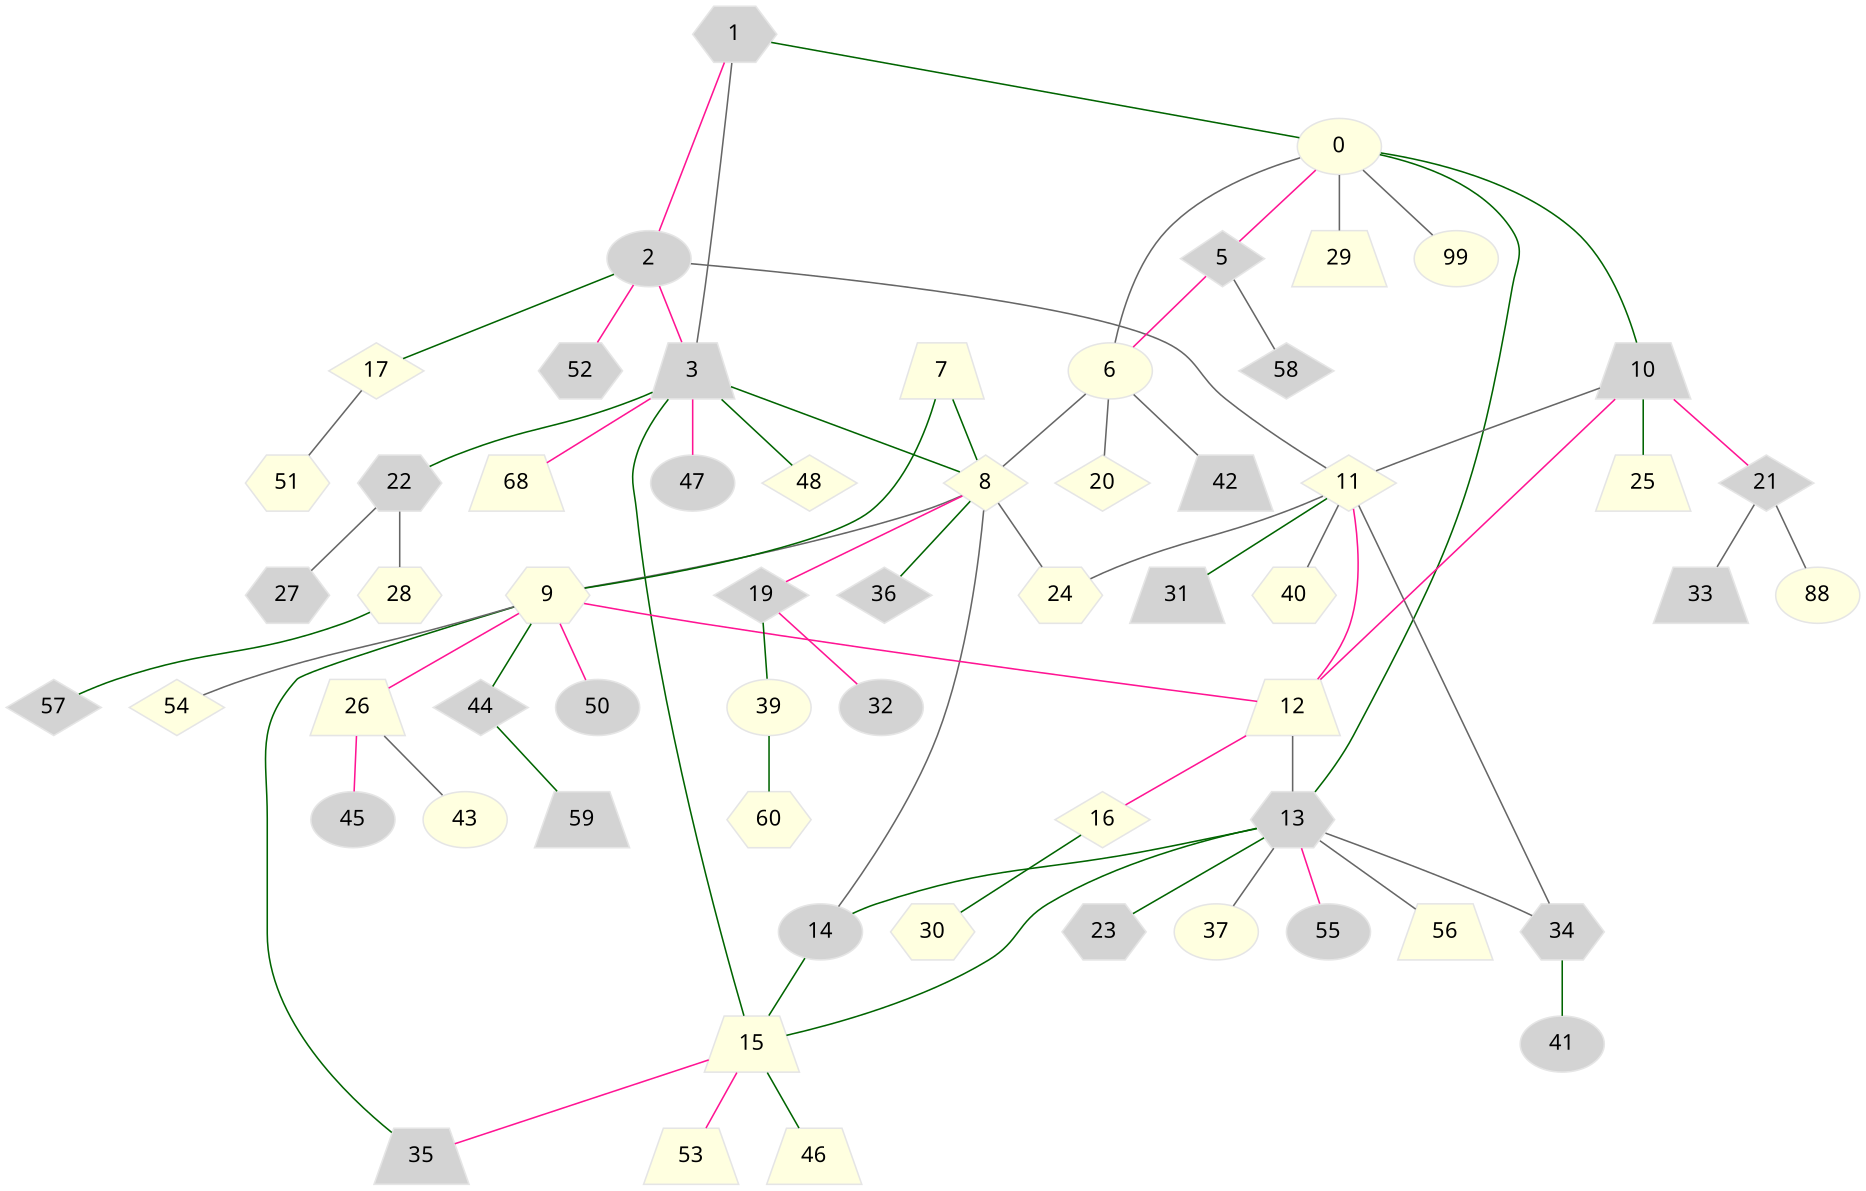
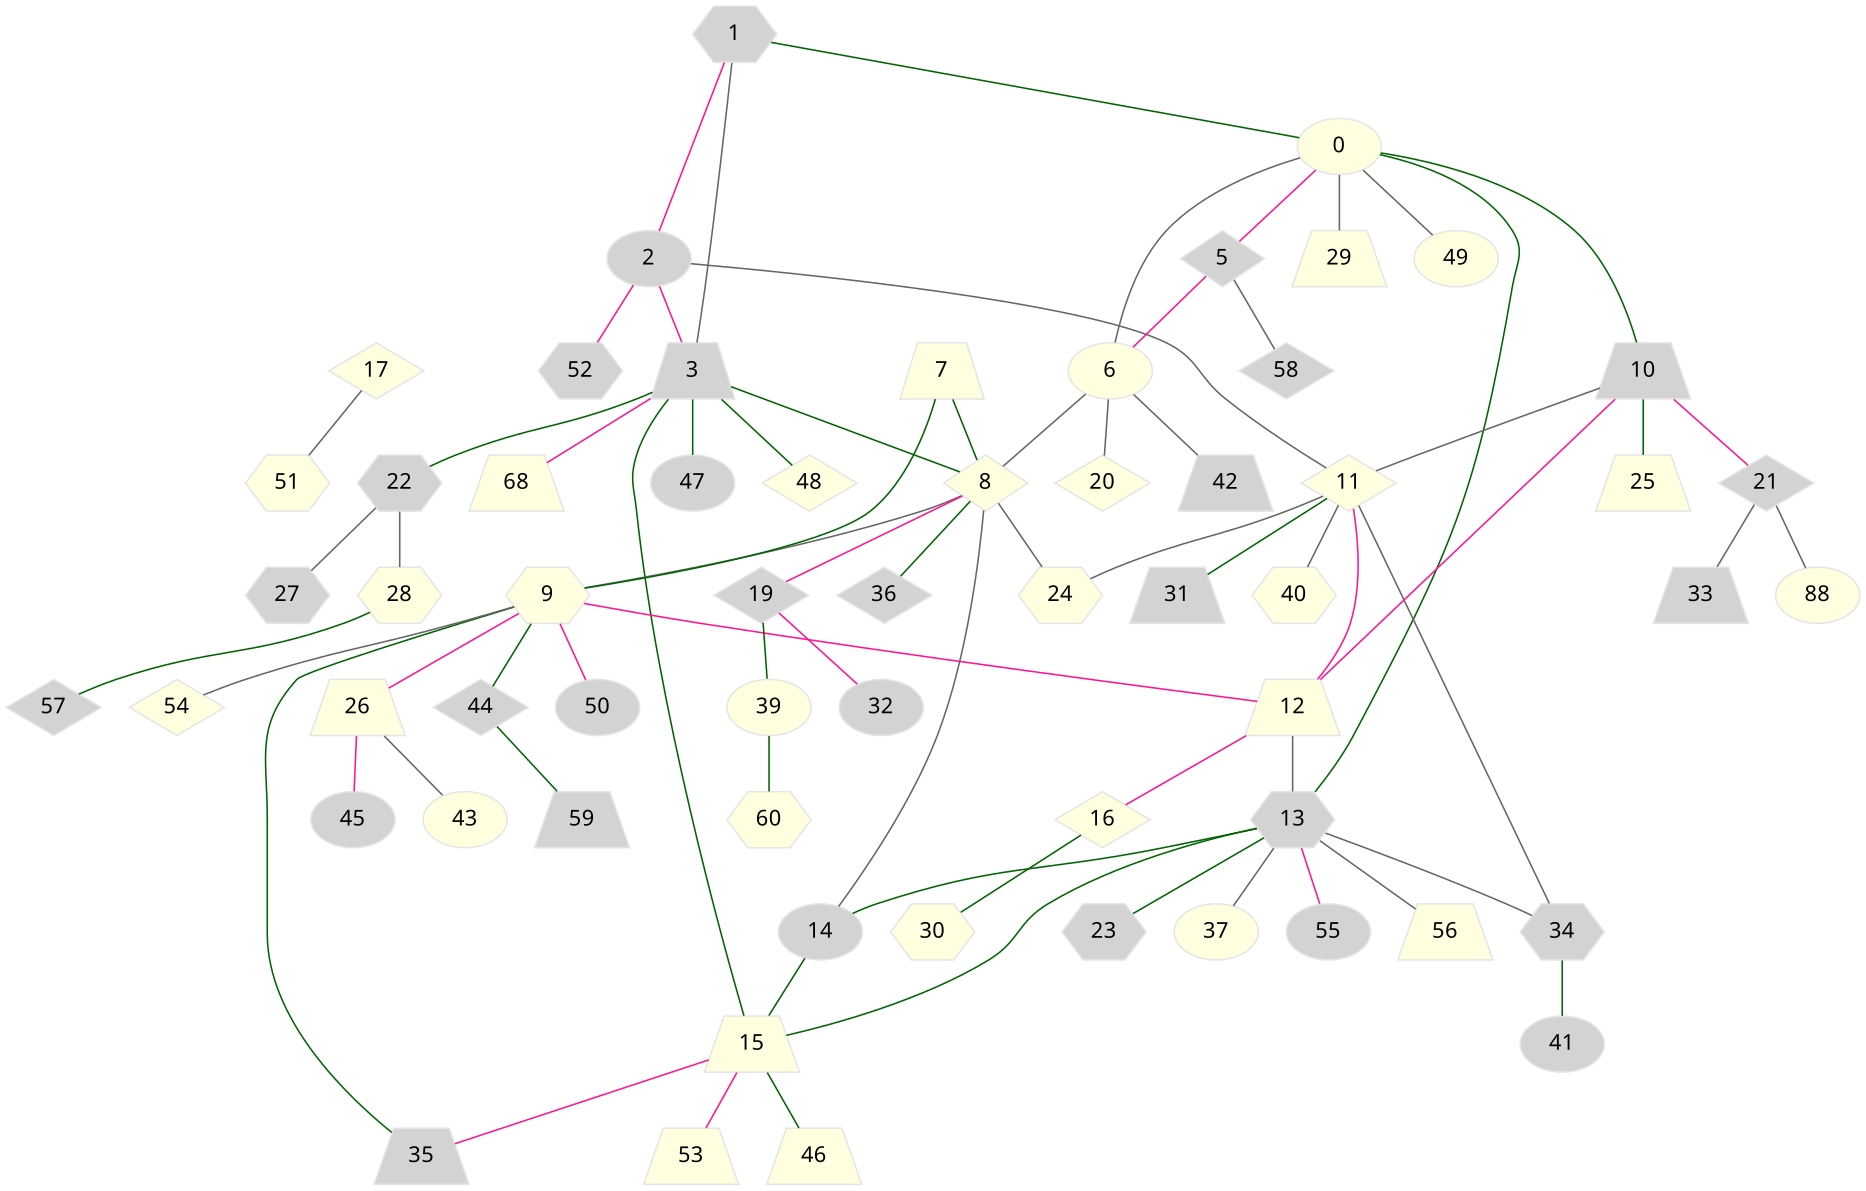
(1456, 259) -> (1456, 259)
(509, 316) -> none
(693, 427) -> (693, 427)
